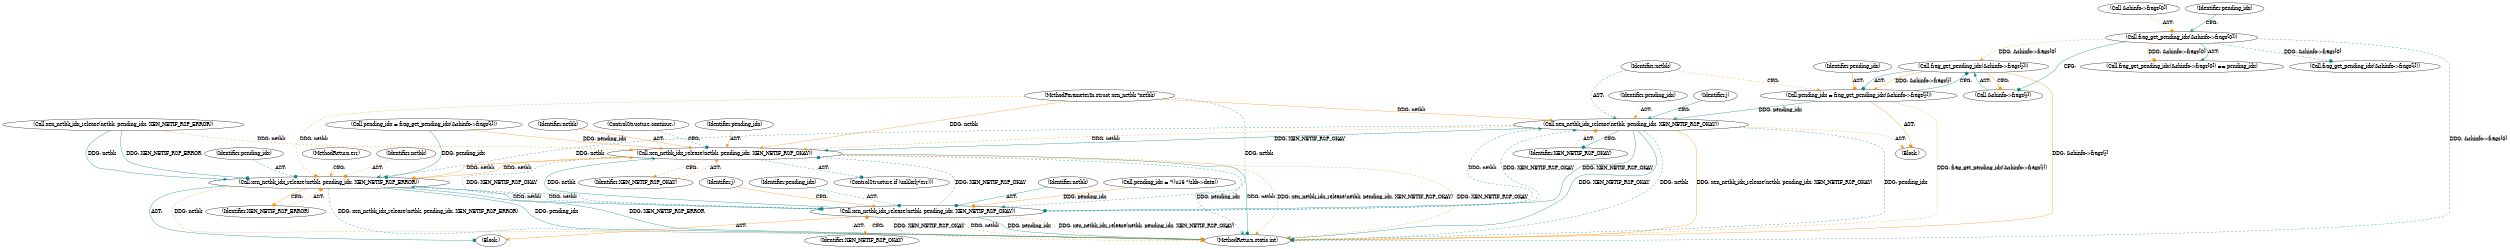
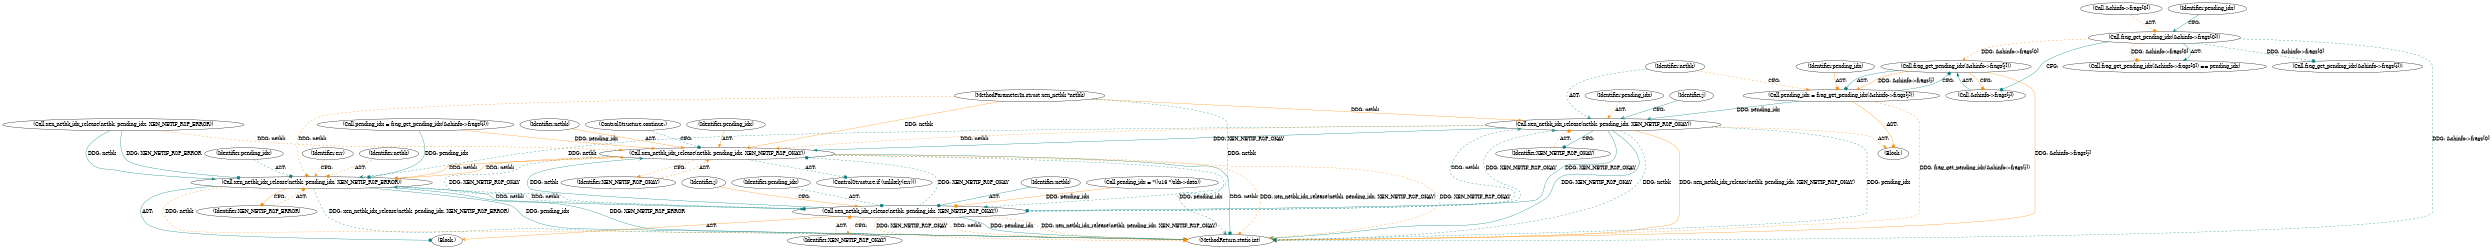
(336, 154) -> (328, 154)
